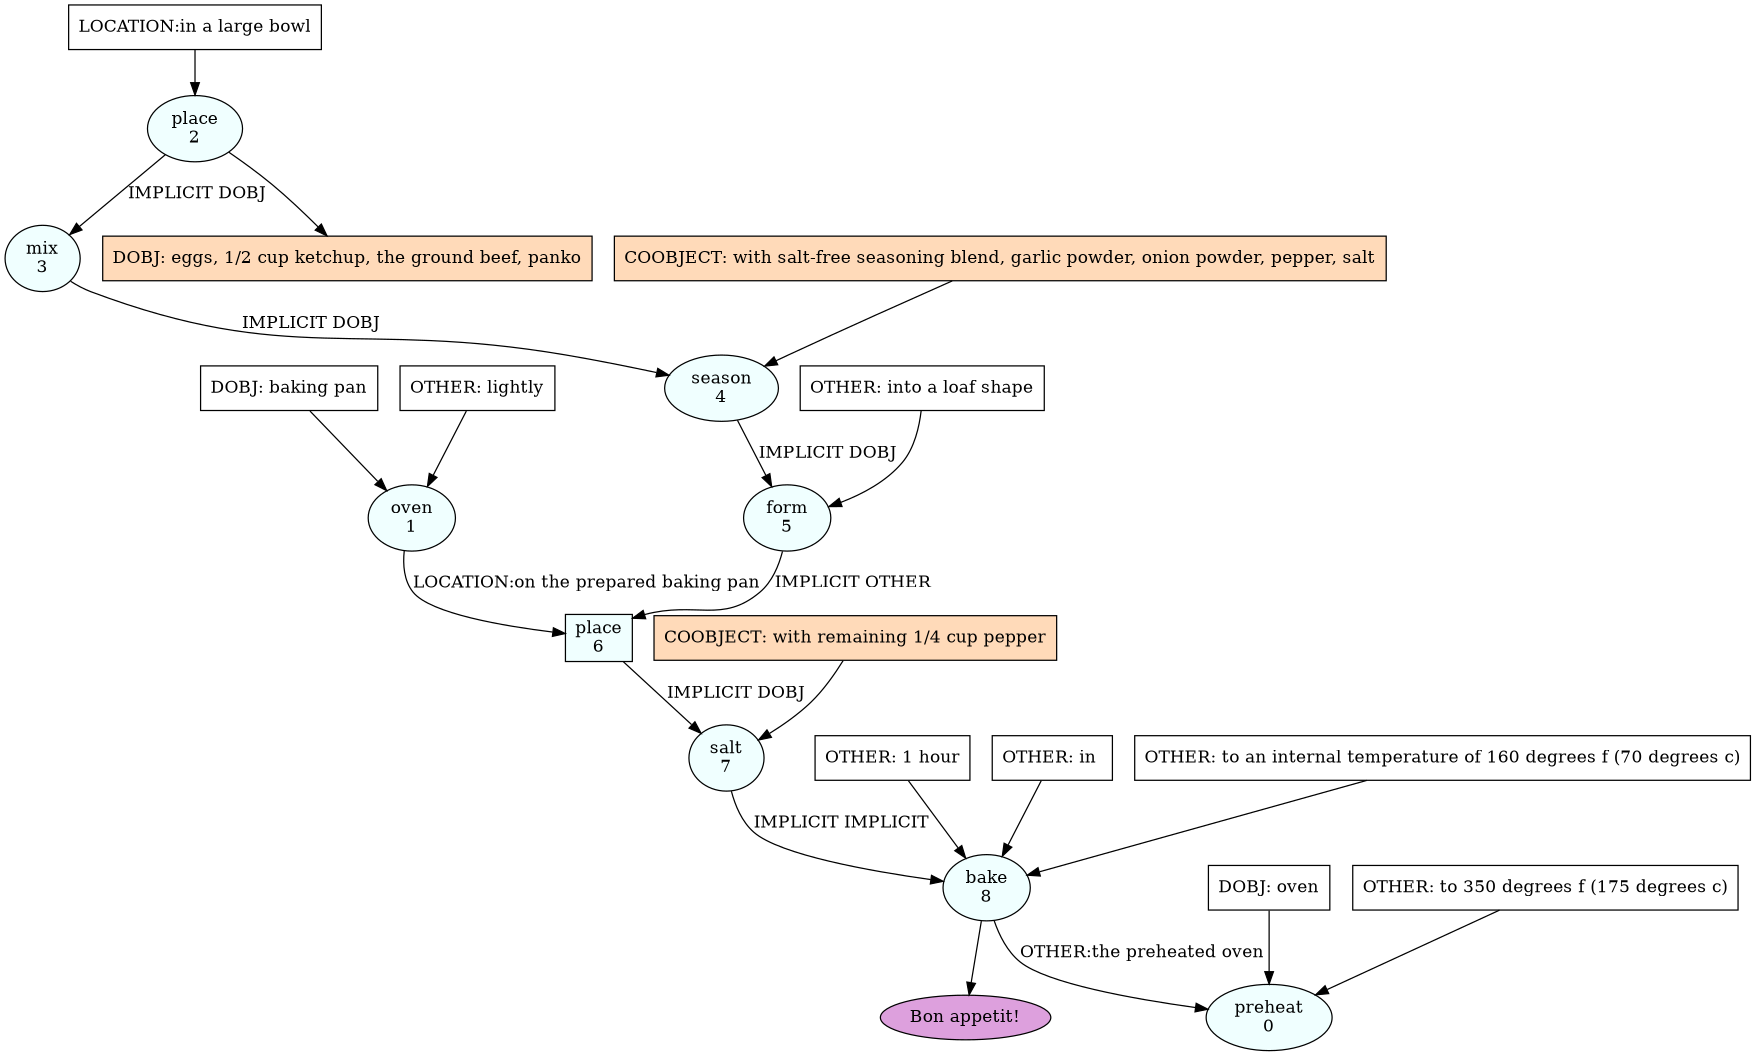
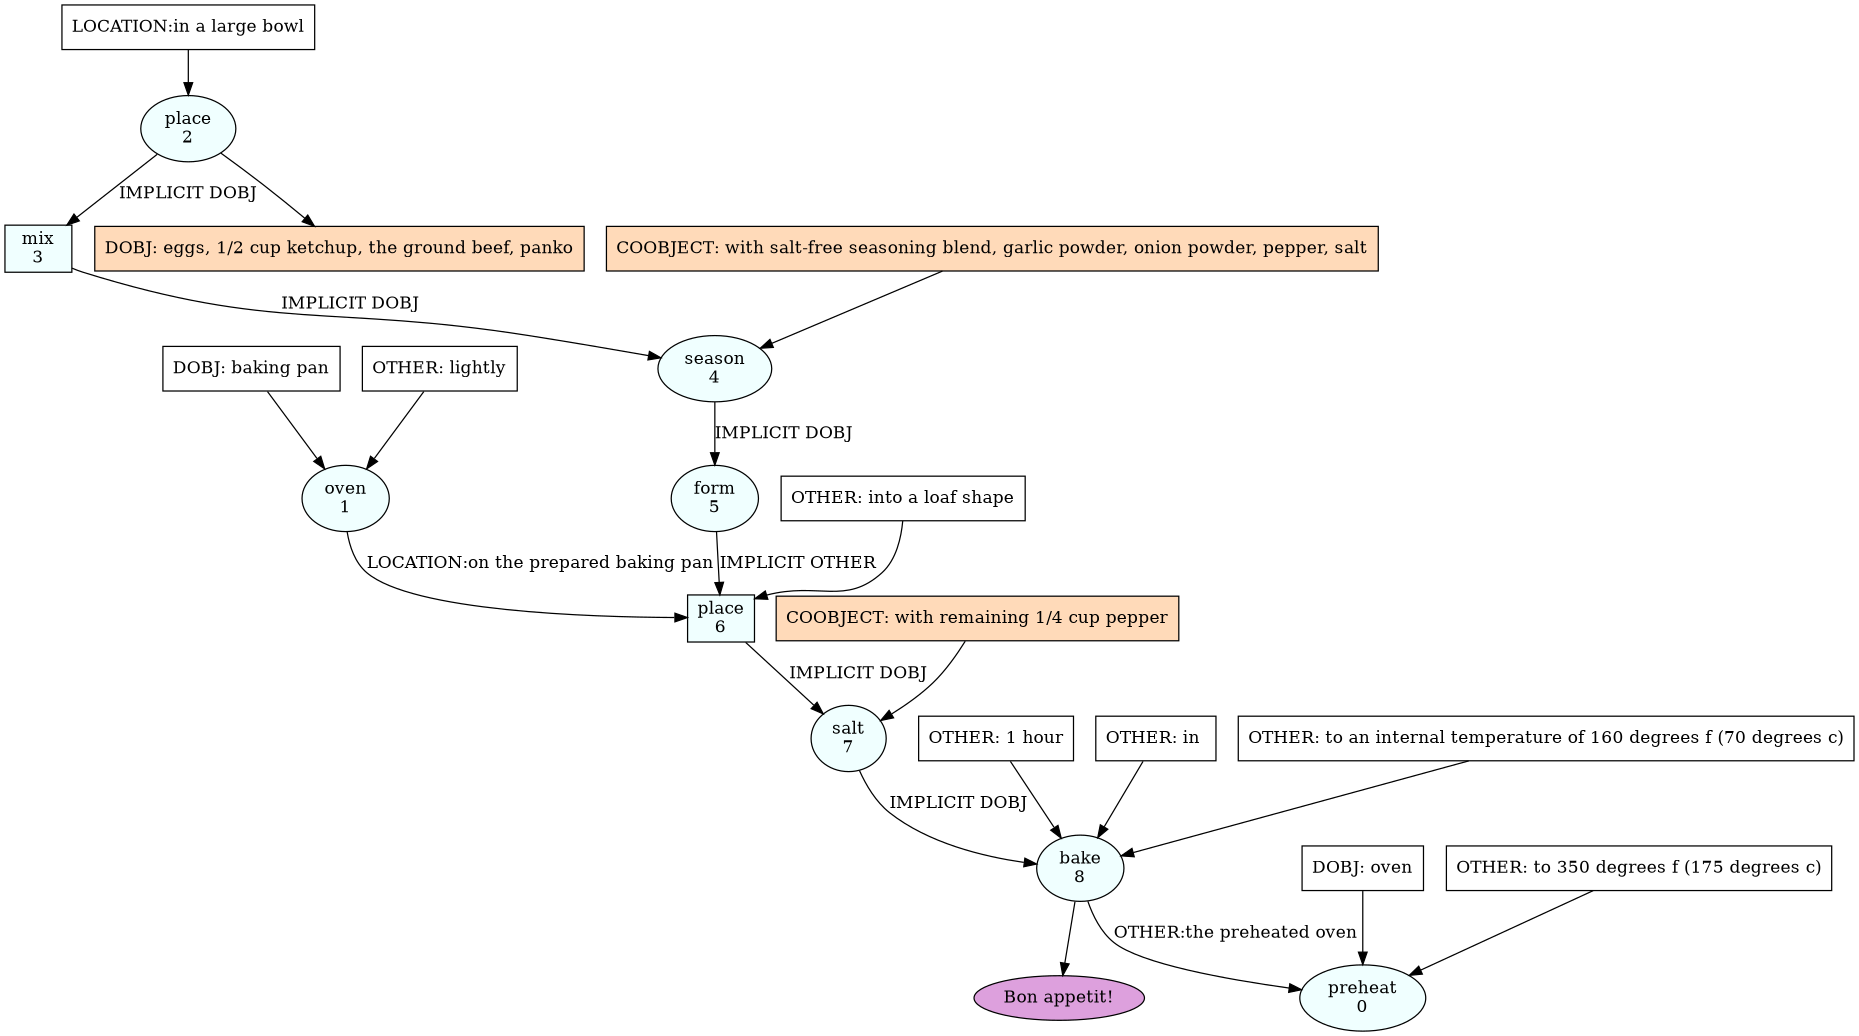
(43, 258) -> (38, 249)
(896, 469) -> (855, 589)
(842, 823) -> (959, 803)
